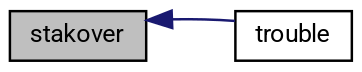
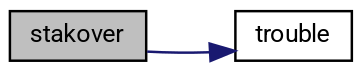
(204, 19) -> (178, 53)
